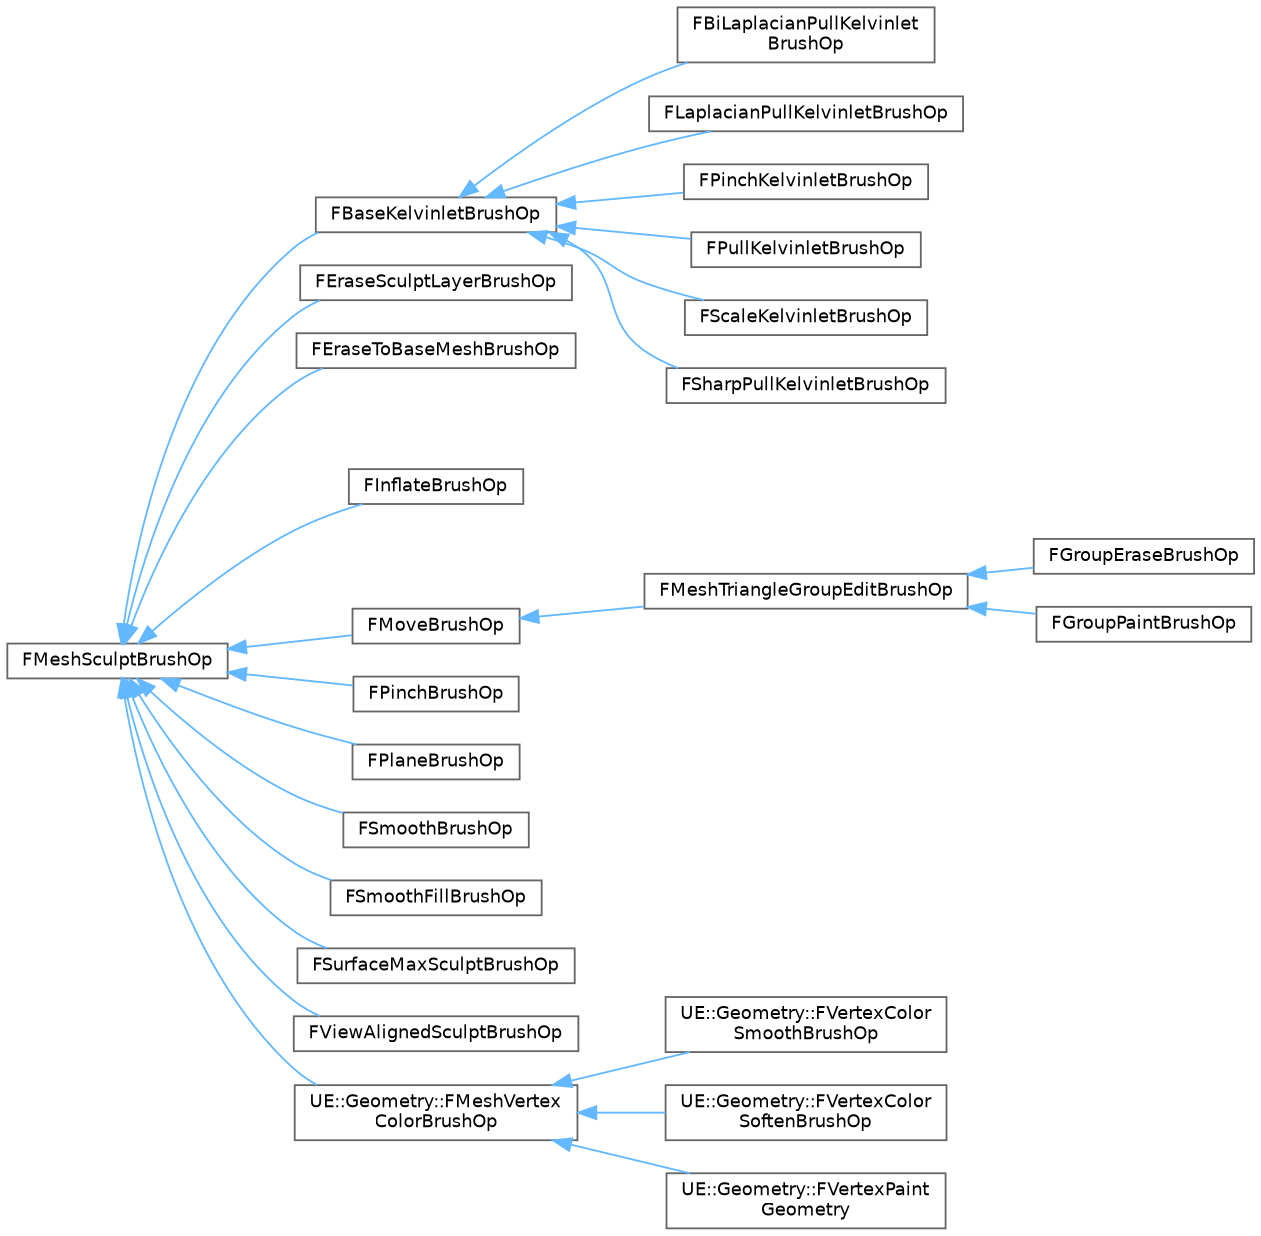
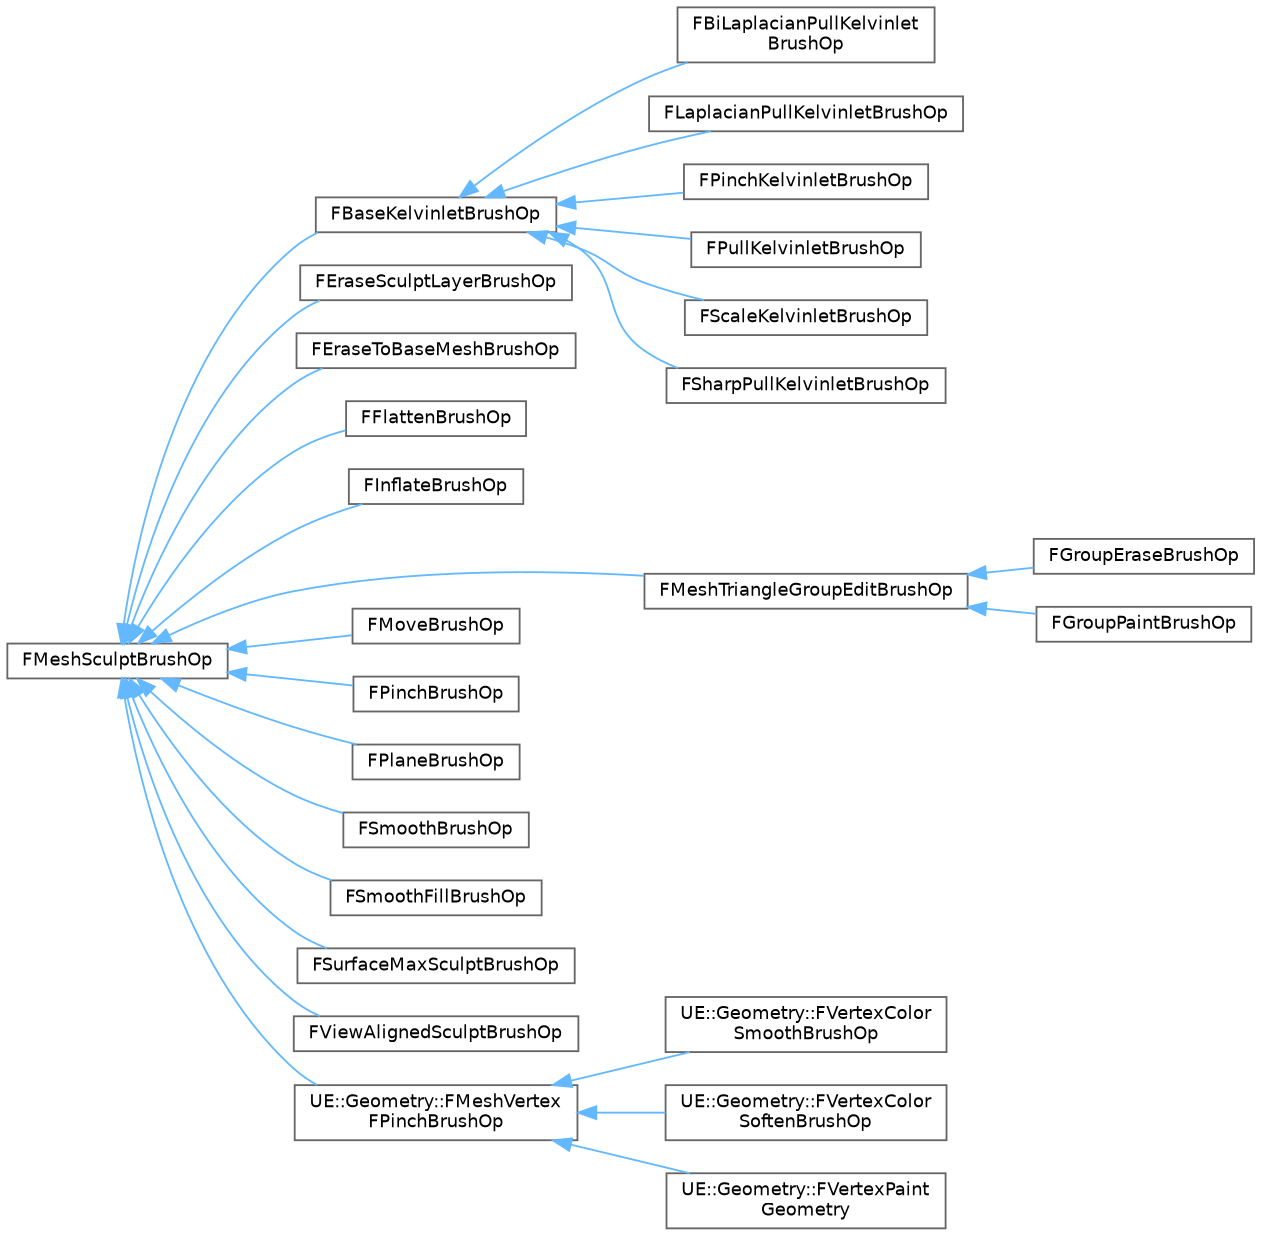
none -> (436, 419)
(592, 611) -> (402, 577)
(436, 1113) -> (436, 1113)
